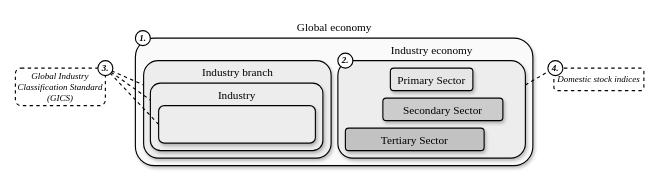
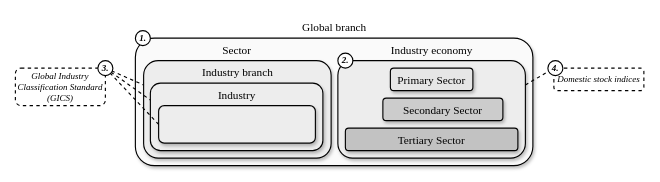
(335, 27) -> (335, 27)
none -> (237, 49)
(415, 139) -> (432, 139)
